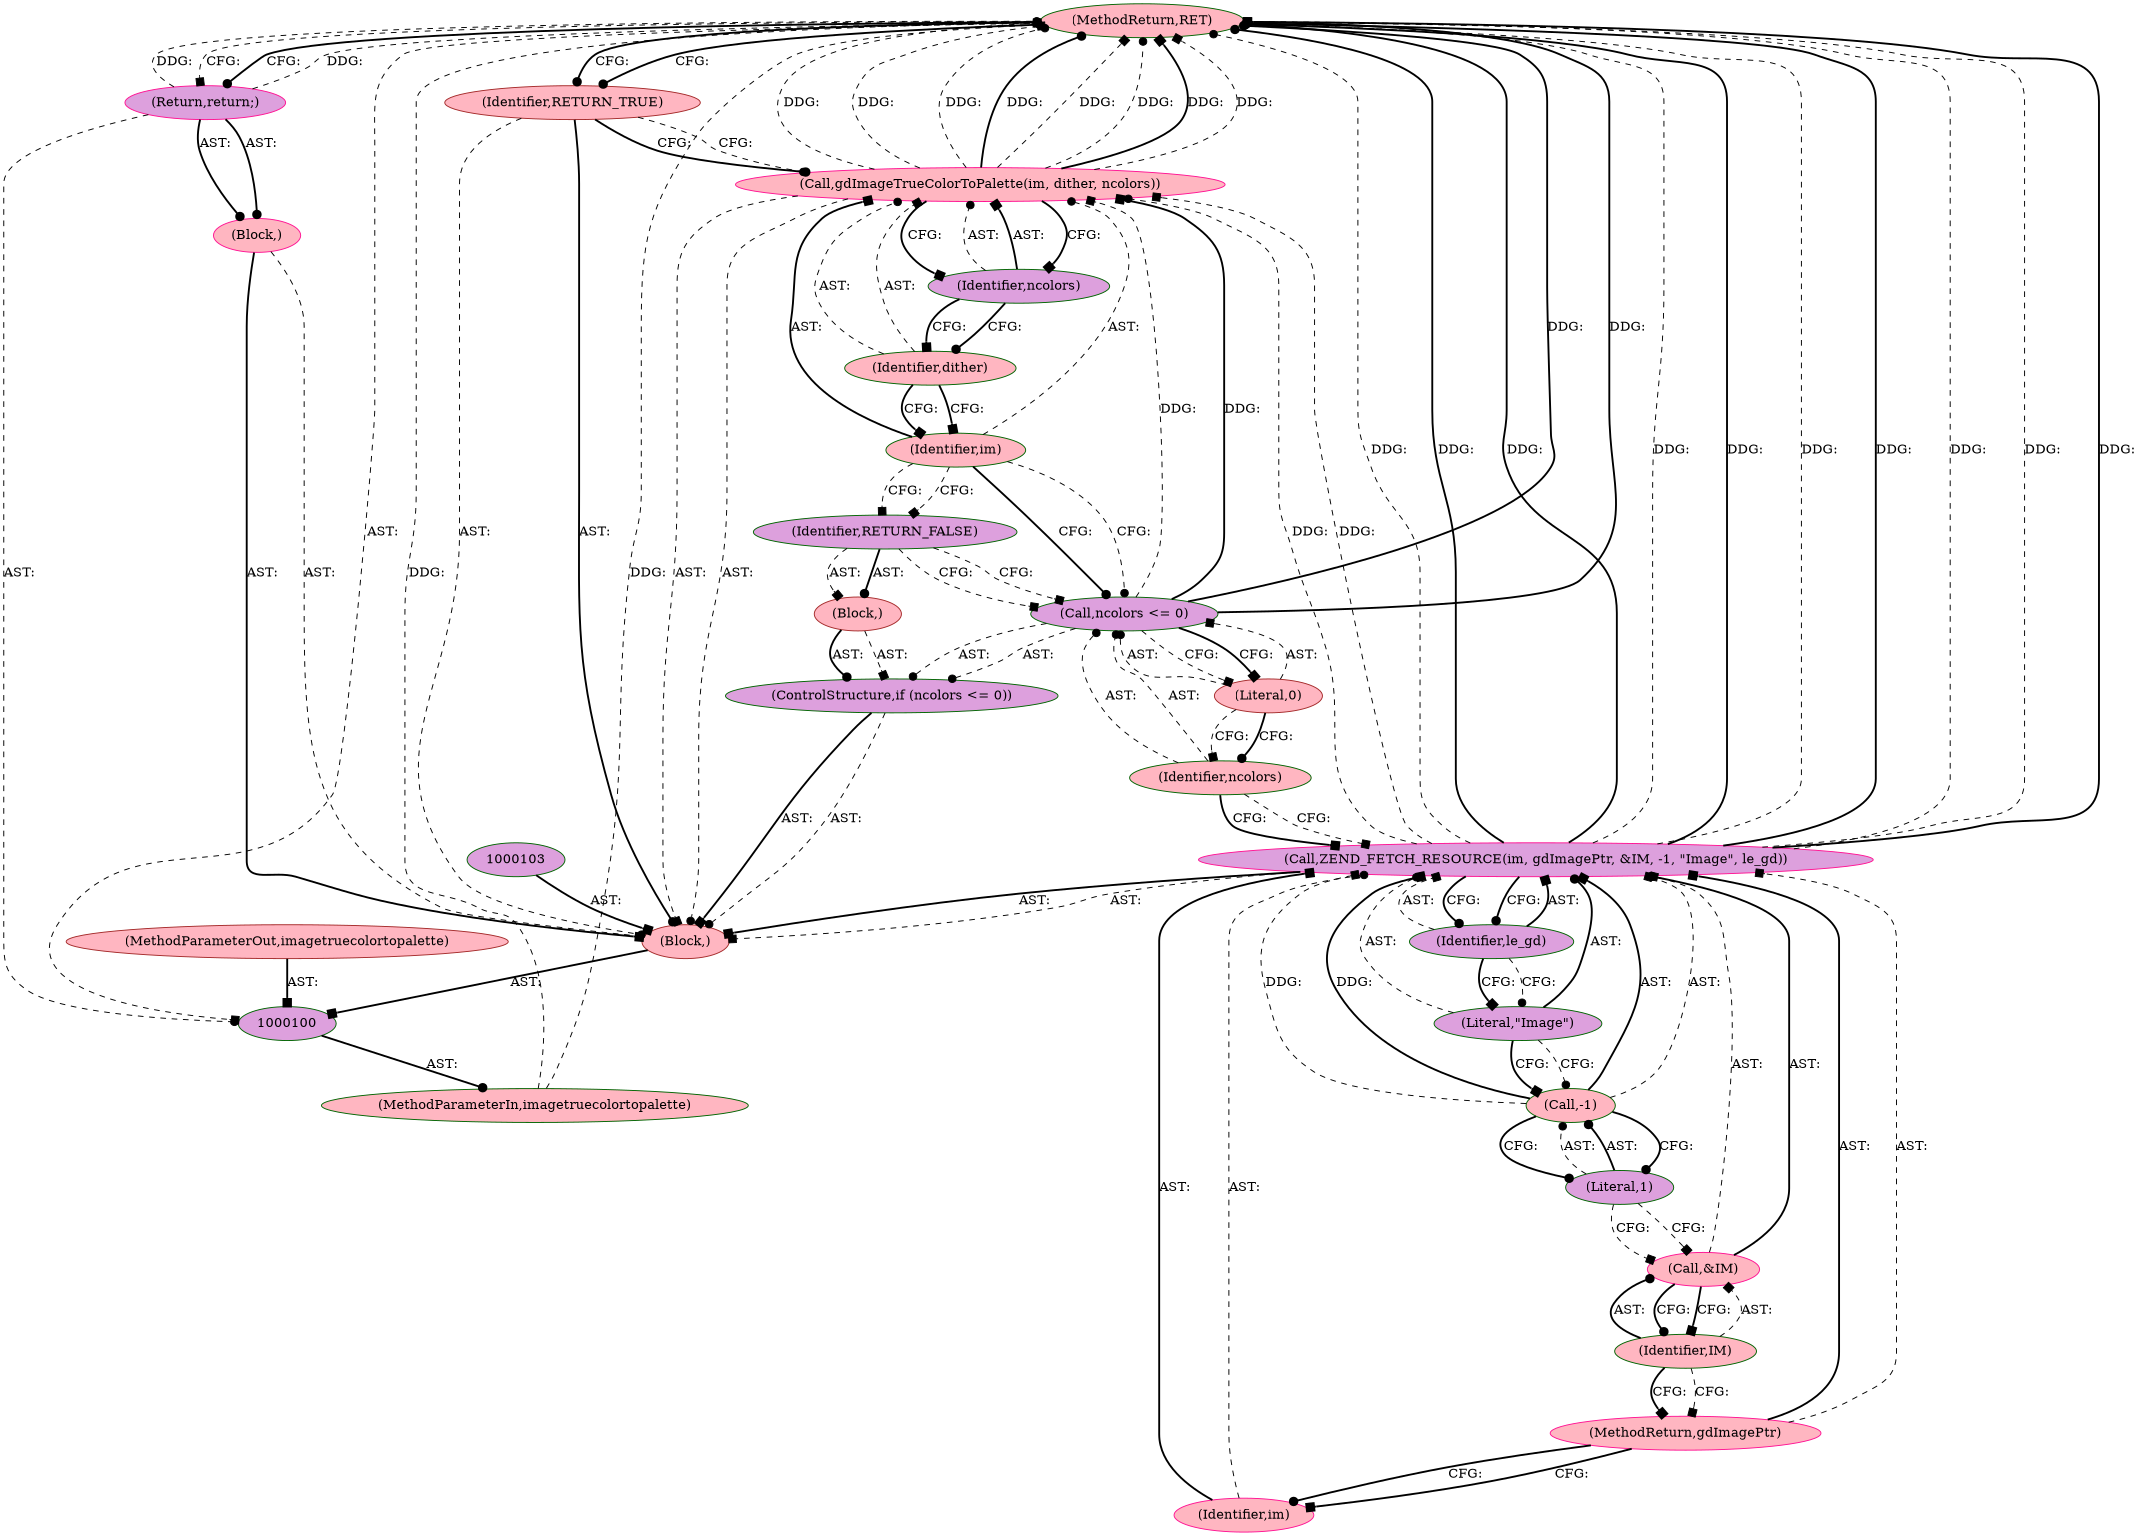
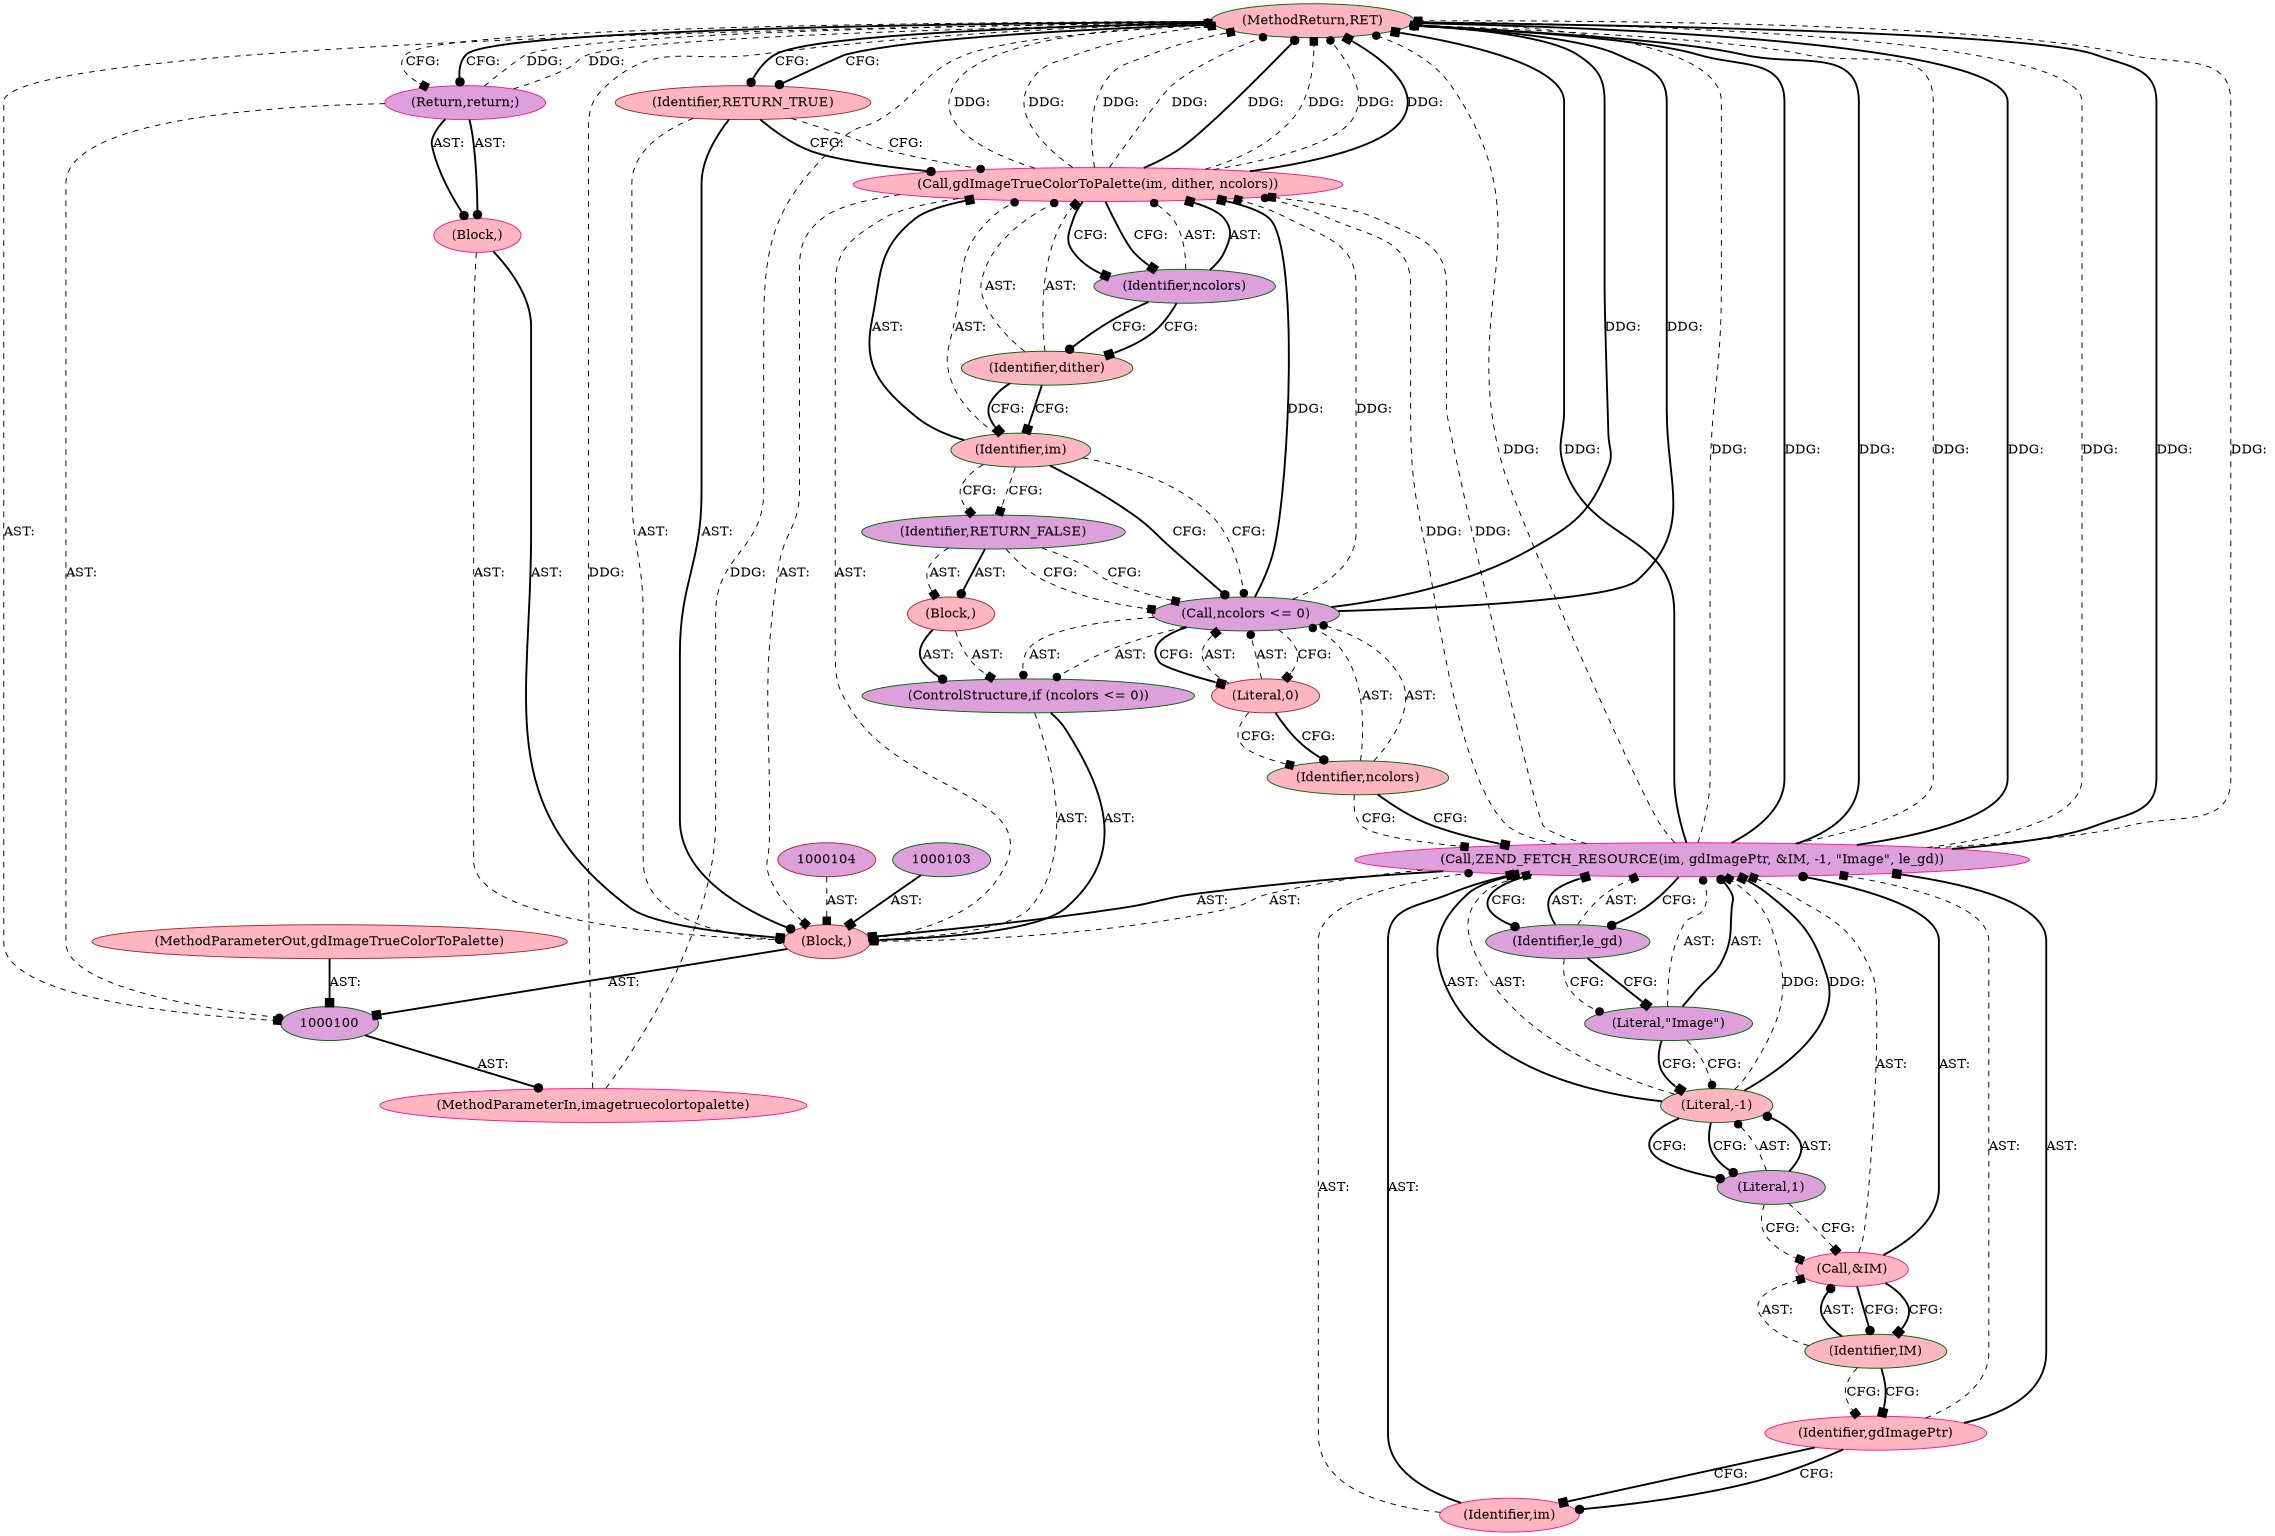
none -> (827, 860)
(287, 942) -> (330, 942)
(535, 1106) -> (593, 1106)
(1571, 1106) -> (1717, 1106)
(1686, 1433) -> (1876, 1433)
